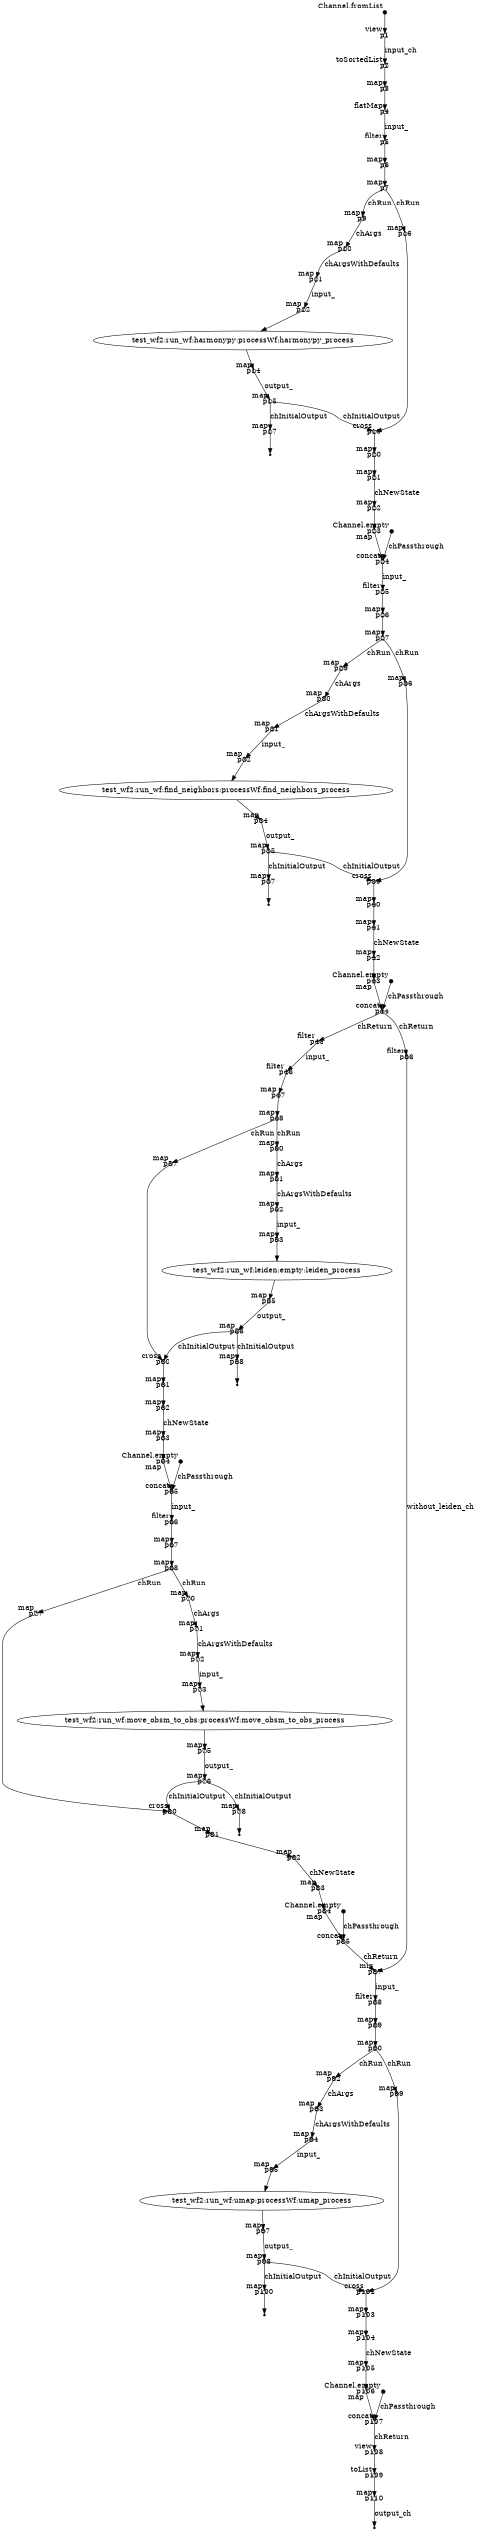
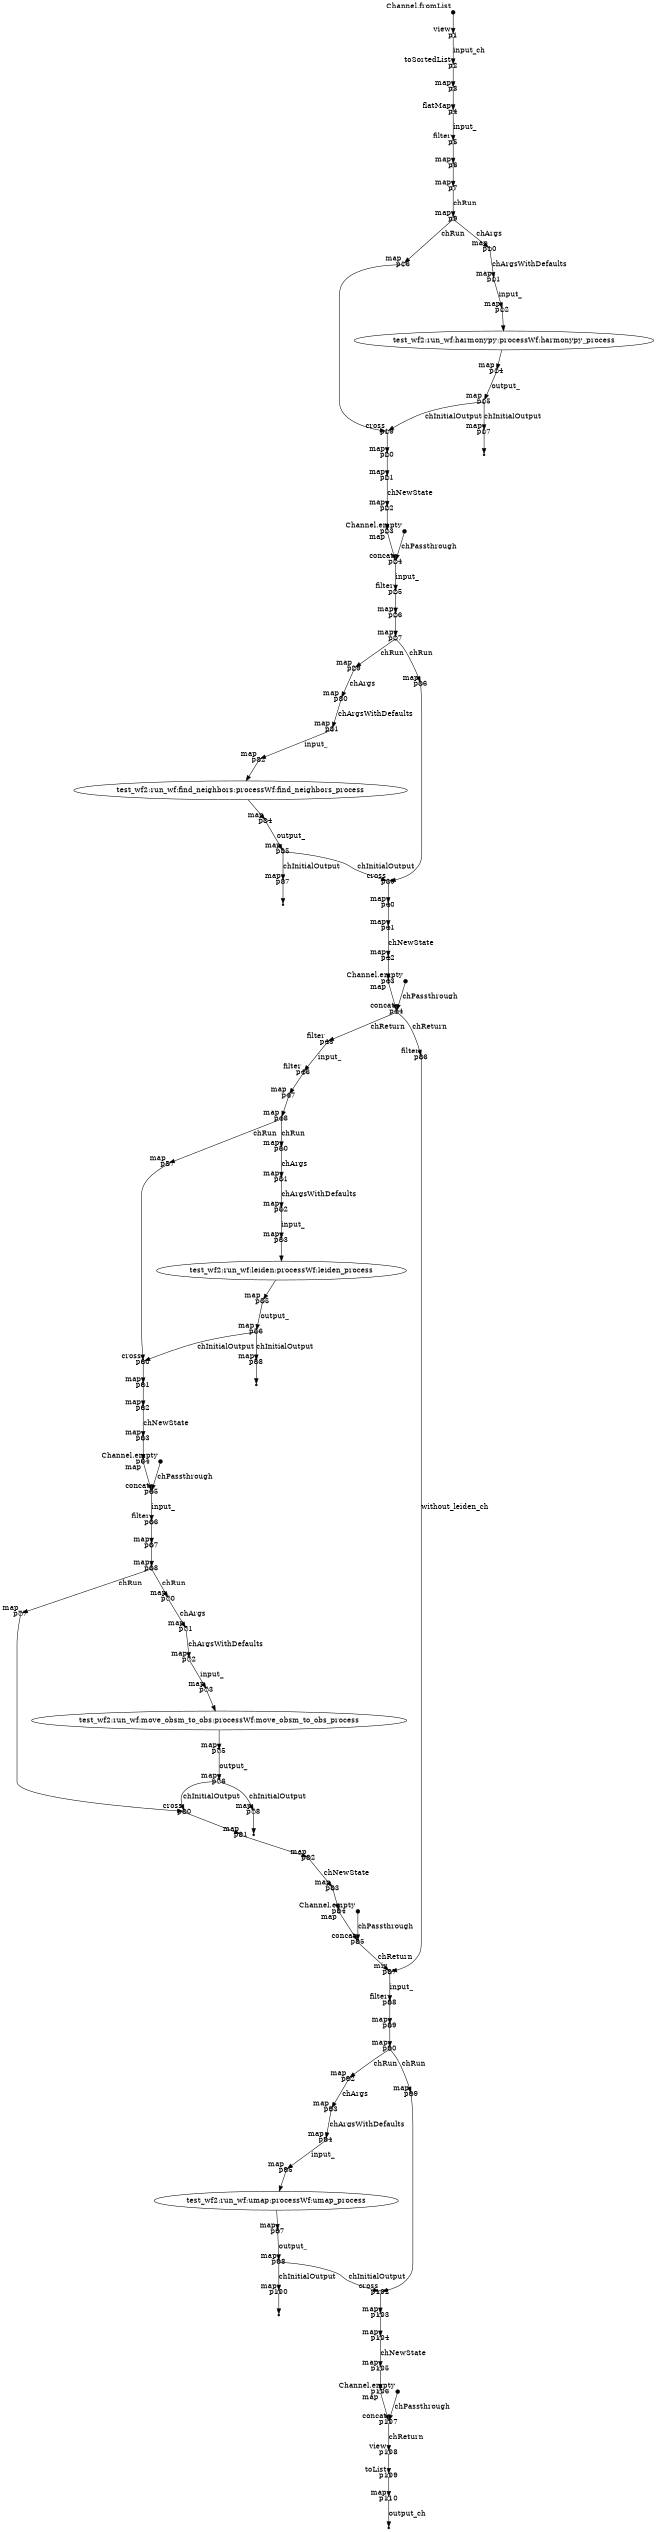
(396, 208) -> (430, 240)
(277, 1271) -> (281, 1271)
